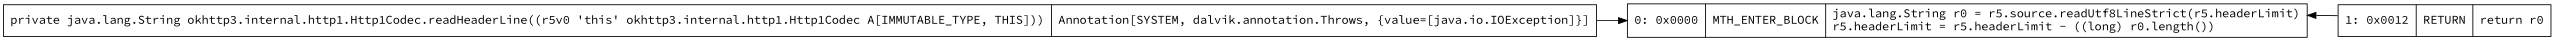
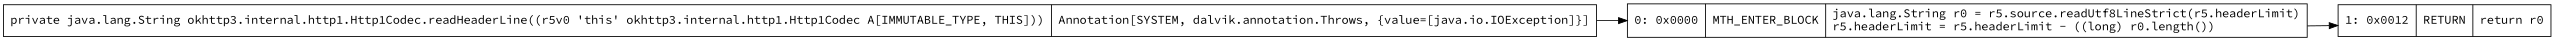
(2327, 16) -> (2318, 26)
